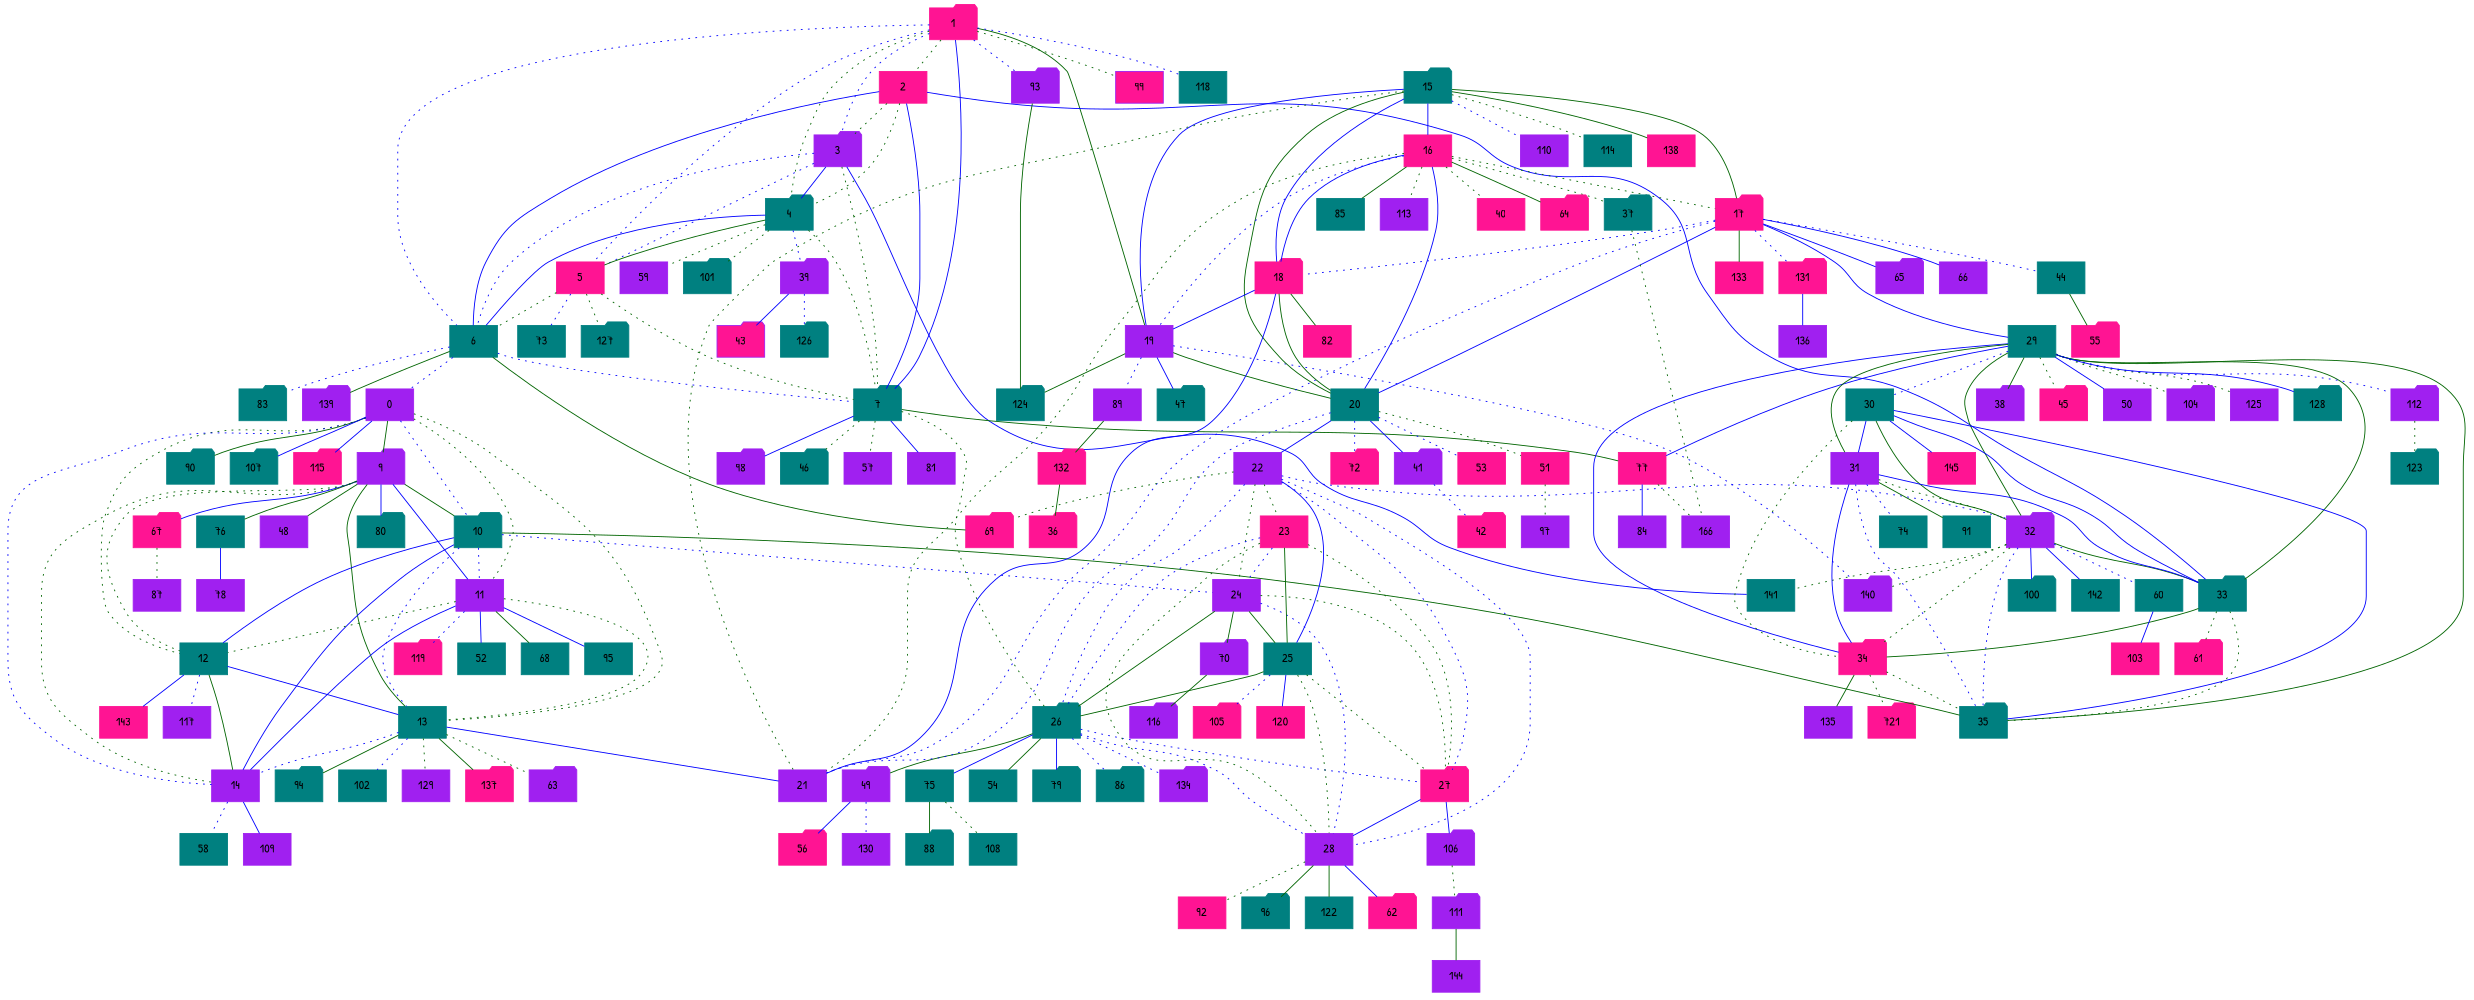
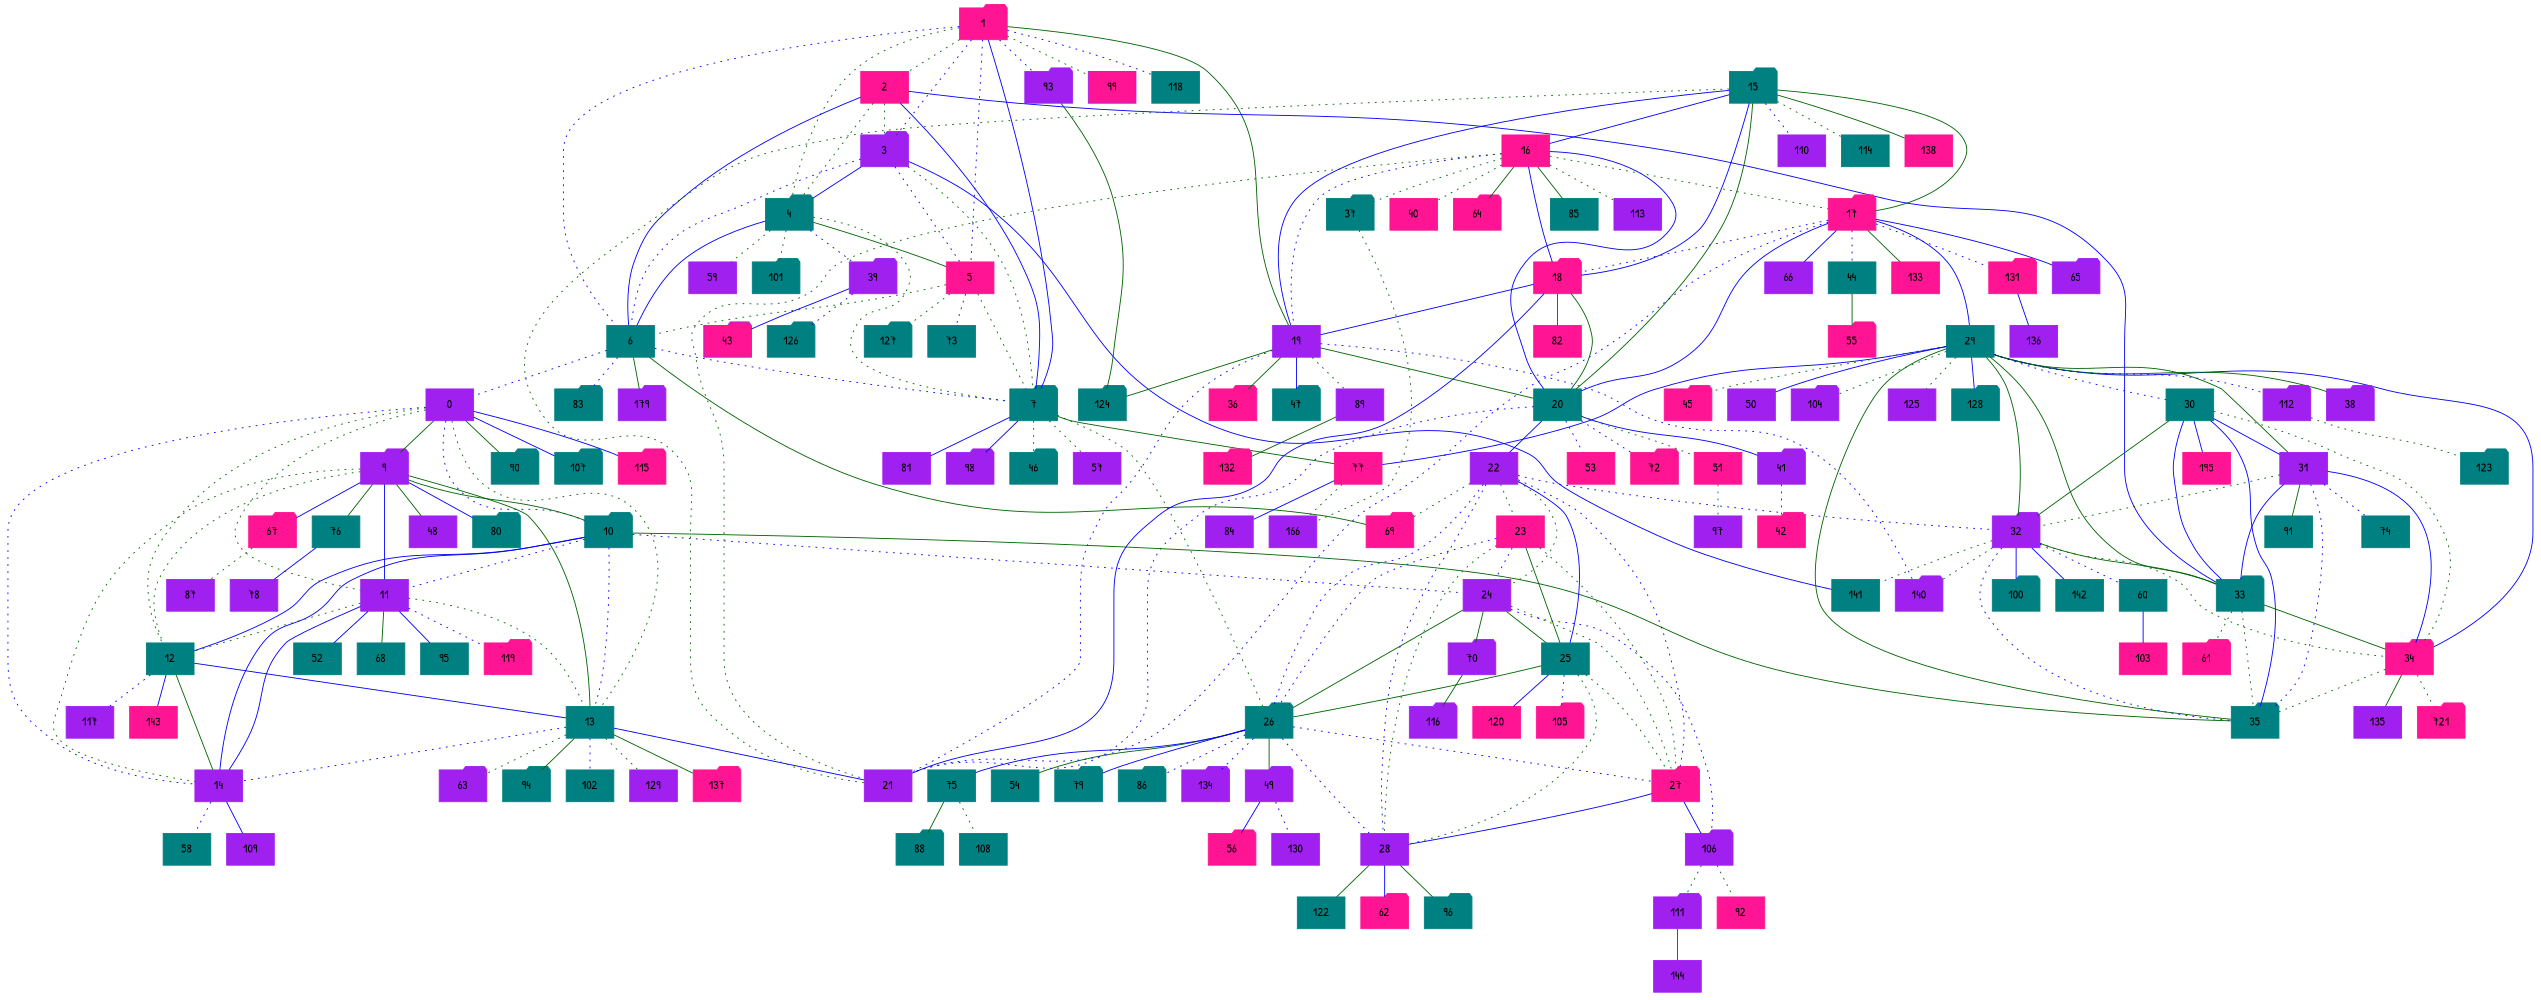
(1133, 373) -> (1328, 373)
(326, 405) -> (642, 405)
(1952, 468) -> (2207, 468)
(1058, 499) -> (1265, 373)
none -> (1085, 552)
(1340, 694) -> (1662, 676)
(1266, 881) -> (1725, 881)
